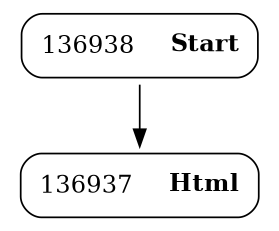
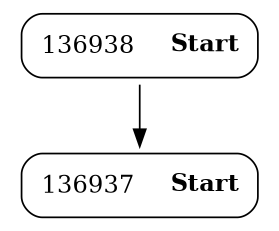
(204, 184) -> (205, 184)
